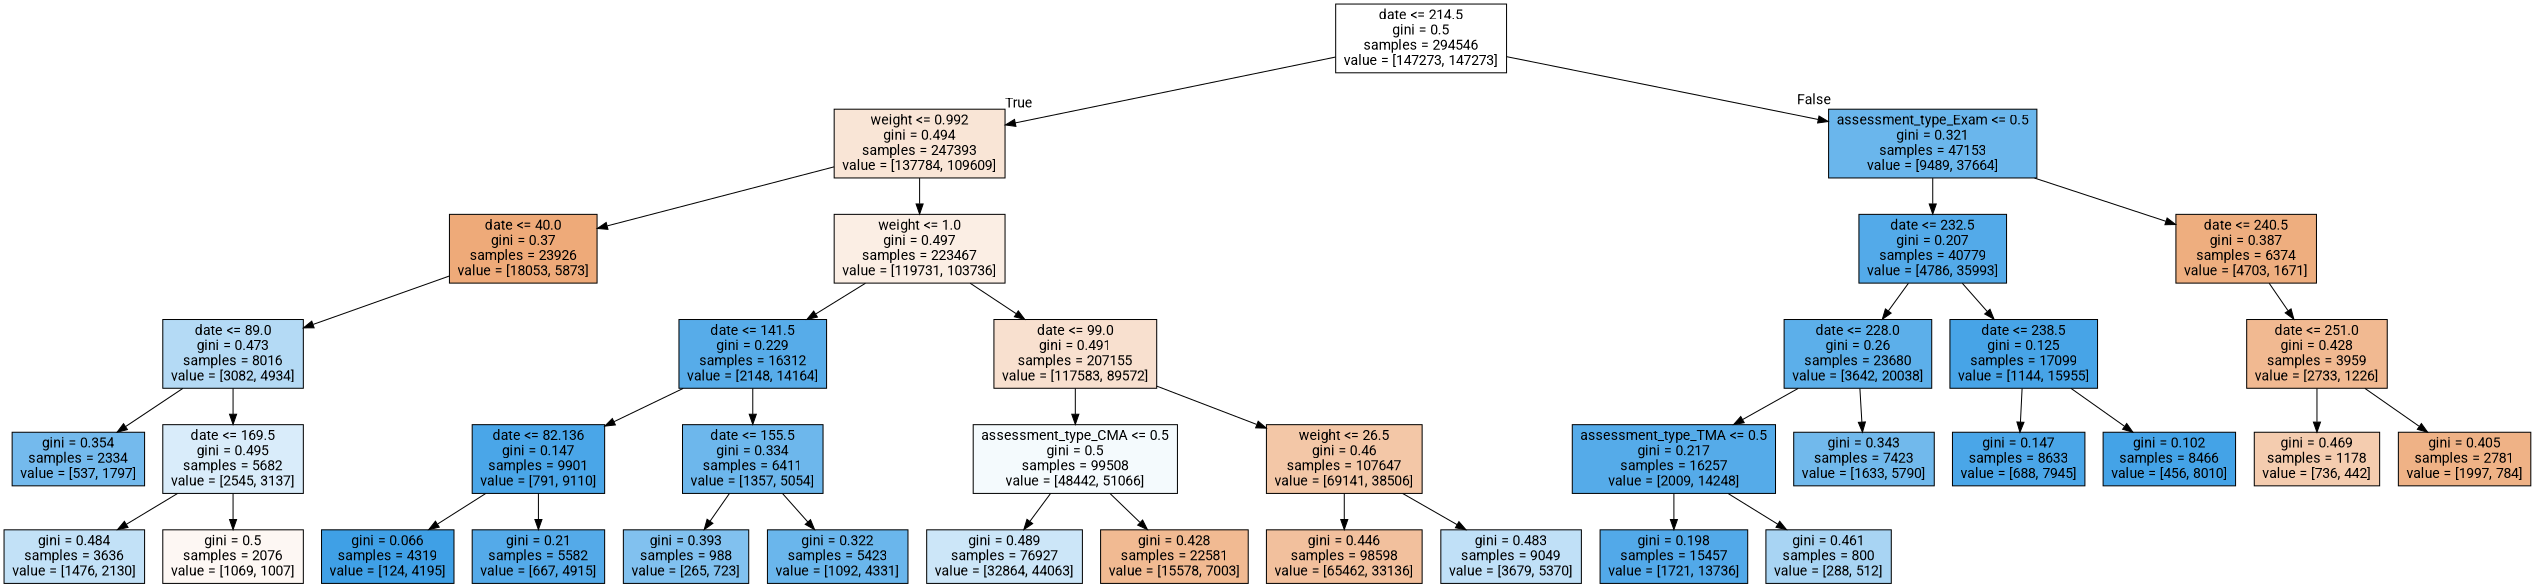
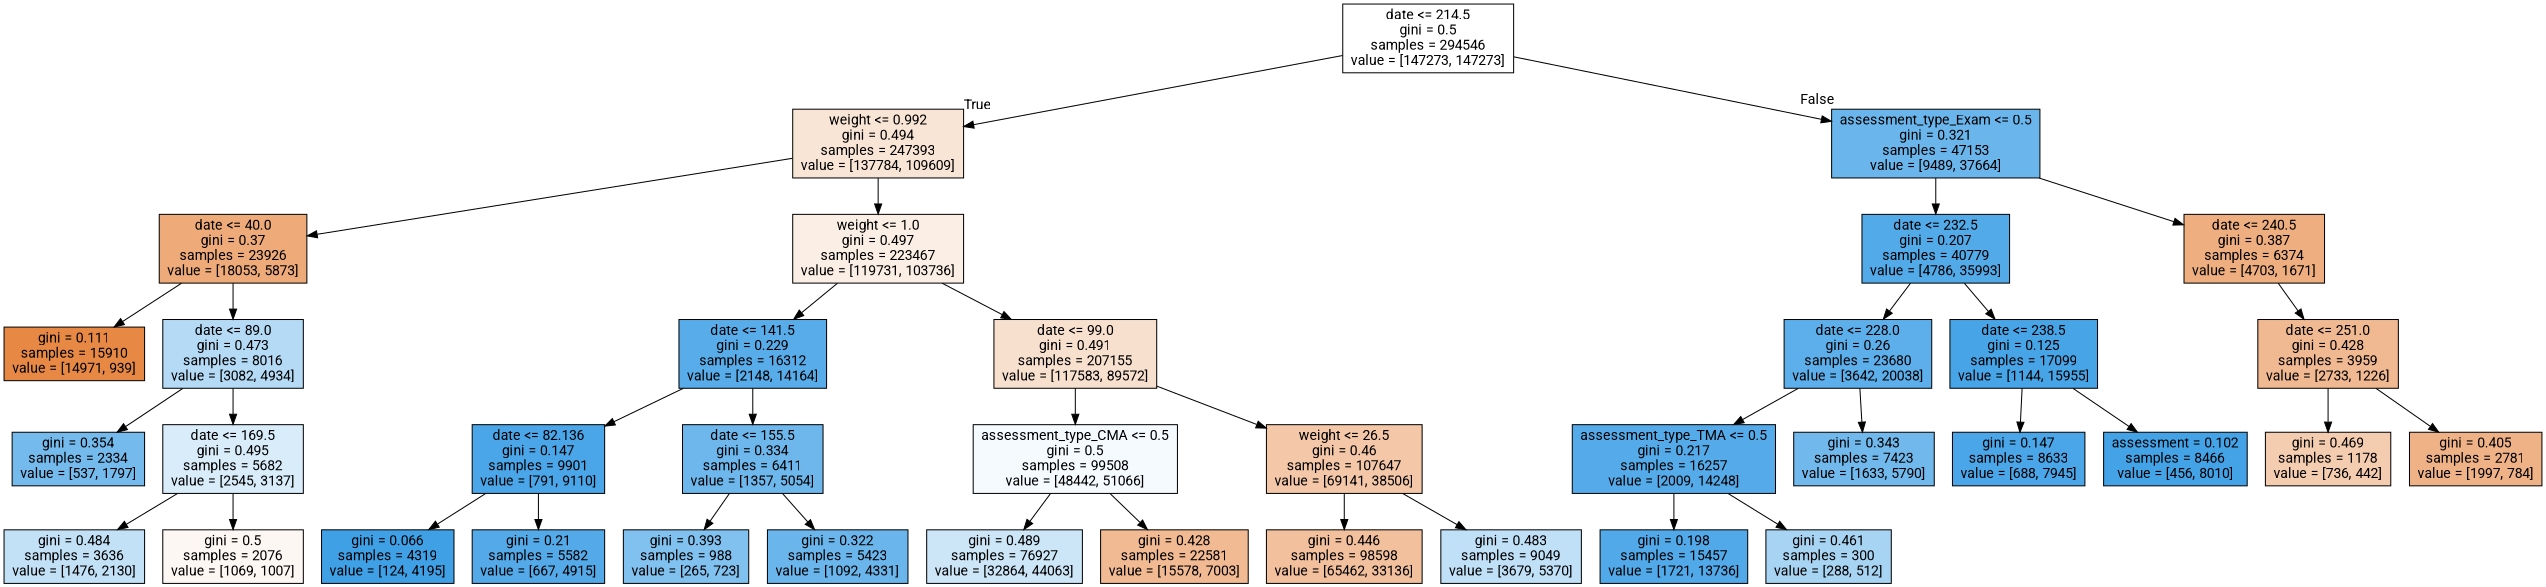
none -> (74, 354)
(2169, 459) -> (2175, 459)
(1829, 557) -> (1829, 557)
